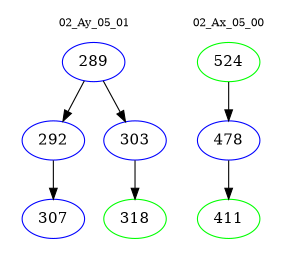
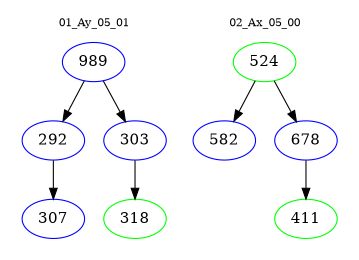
(94, 23) -> (94, 23)
(94, 62) -> (94, 62)
none -> (224, 140)
(229, 140) -> (306, 140)
